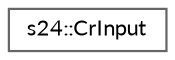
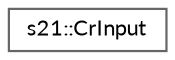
(88, 30) -> (88, 30)
